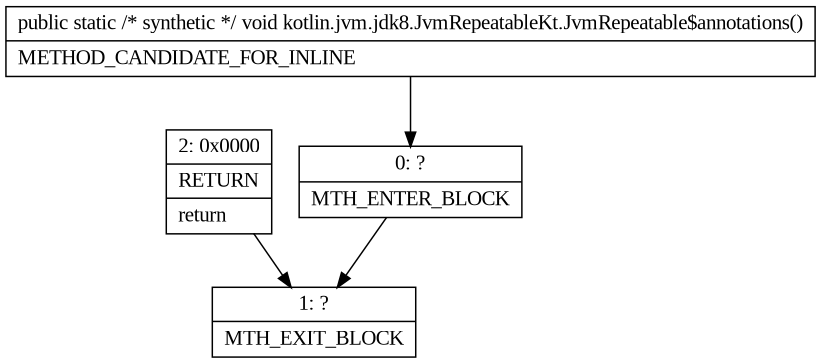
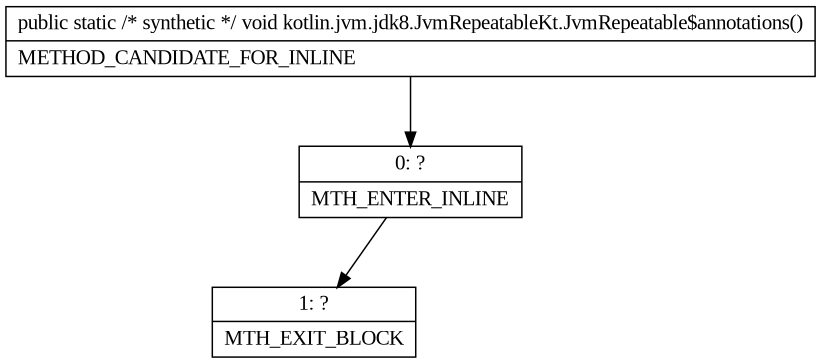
(219, 182) -> none
(411, 199) -> (410, 199)
